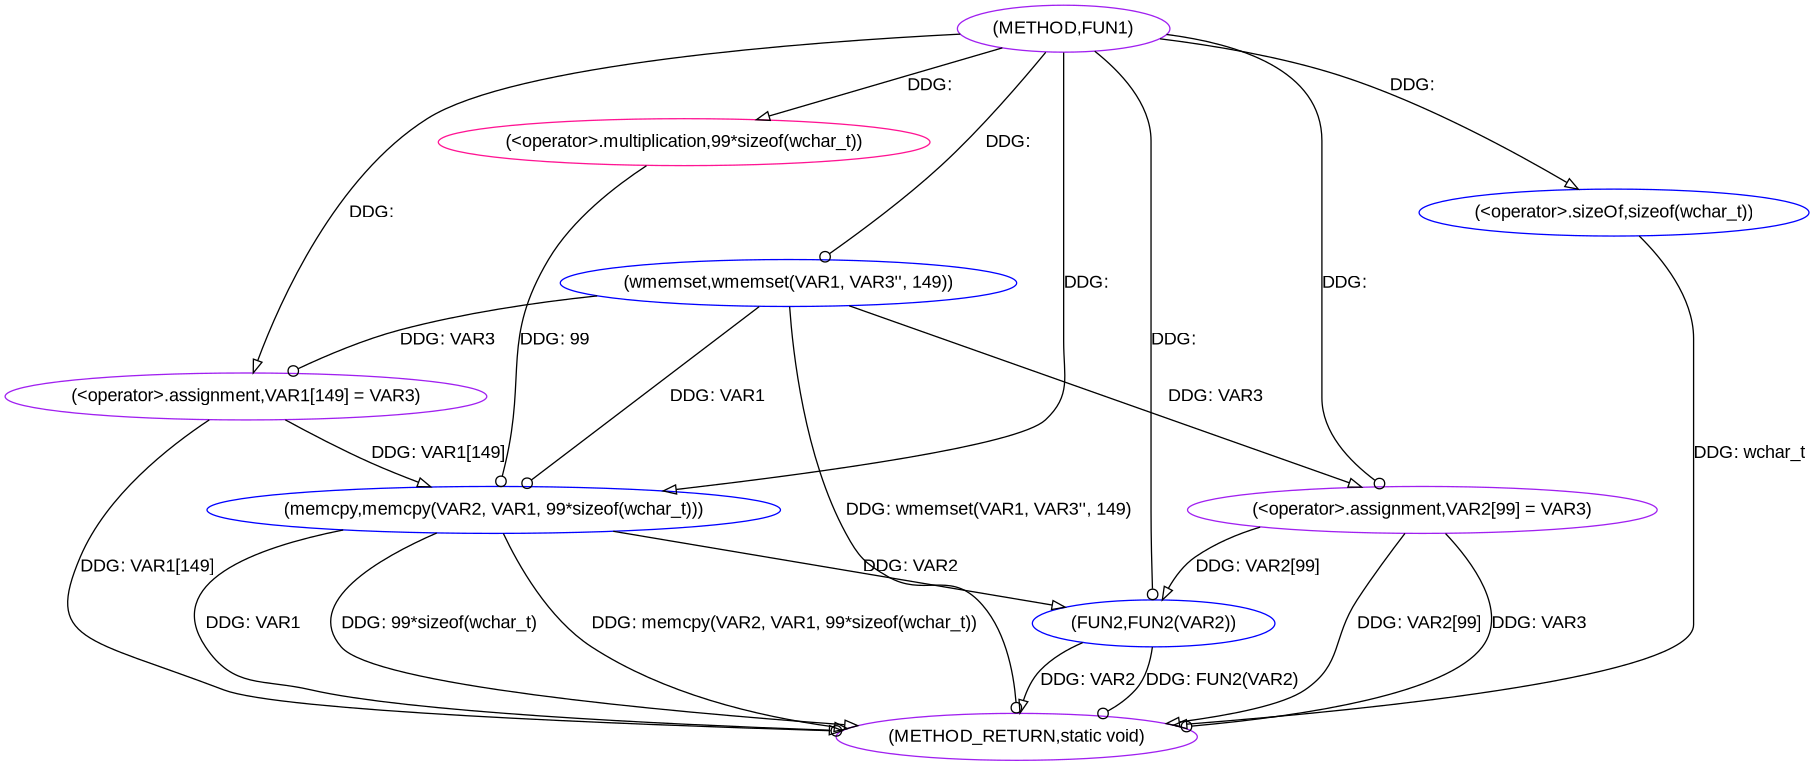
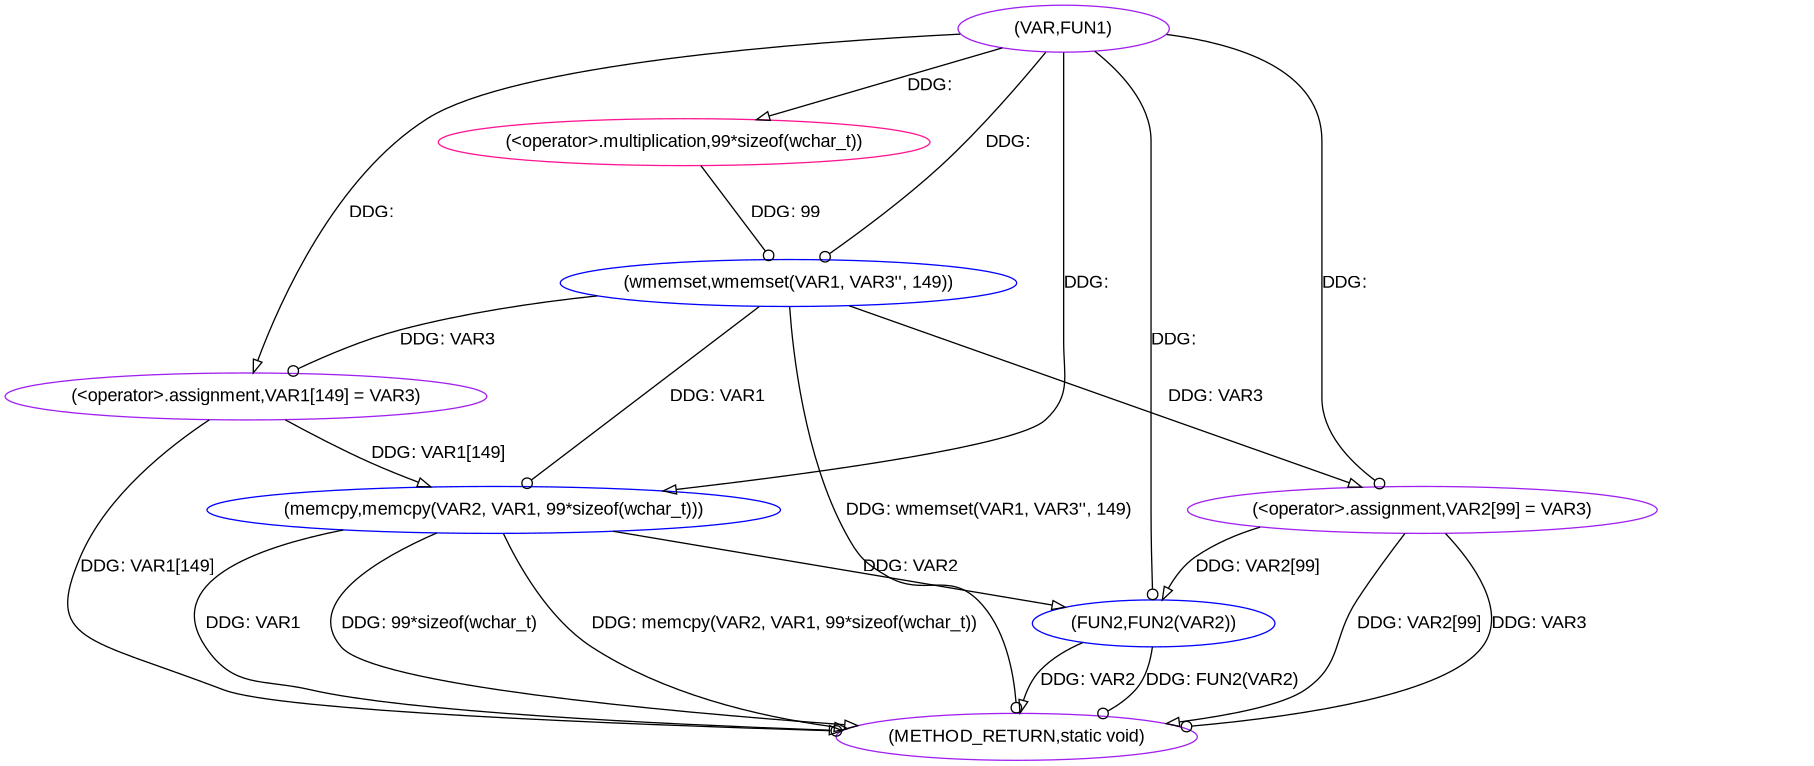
(1064, 29) -> (1064, 29)
(1614, 213) -> none
(533, 290) -> (733, 208)
